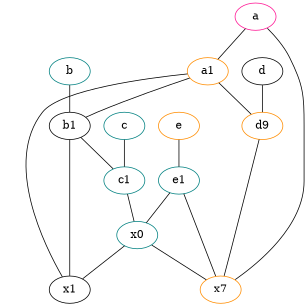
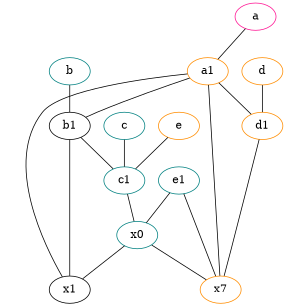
(262, 71) -> (262, 71)
(262, 126) -> (262, 126)
(179, 153) -> (152, 153)
(304, 162) -> (214, 180)
